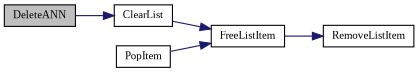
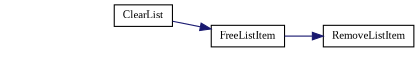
(40, 16) -> none
(143, 57) -> none
